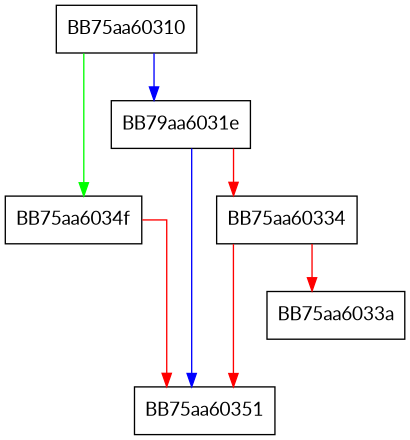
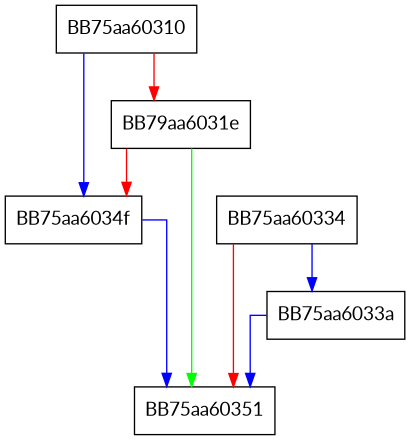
(154, 70) -> (154, 70)
(84, 118) -> (84, 118)
(234, 165) -> (127, 165)
(192, 261) -> (192, 261)
(312, 261) -> (312, 261)
(167, 284) -> (167, 284)
none -> (250, 336)
